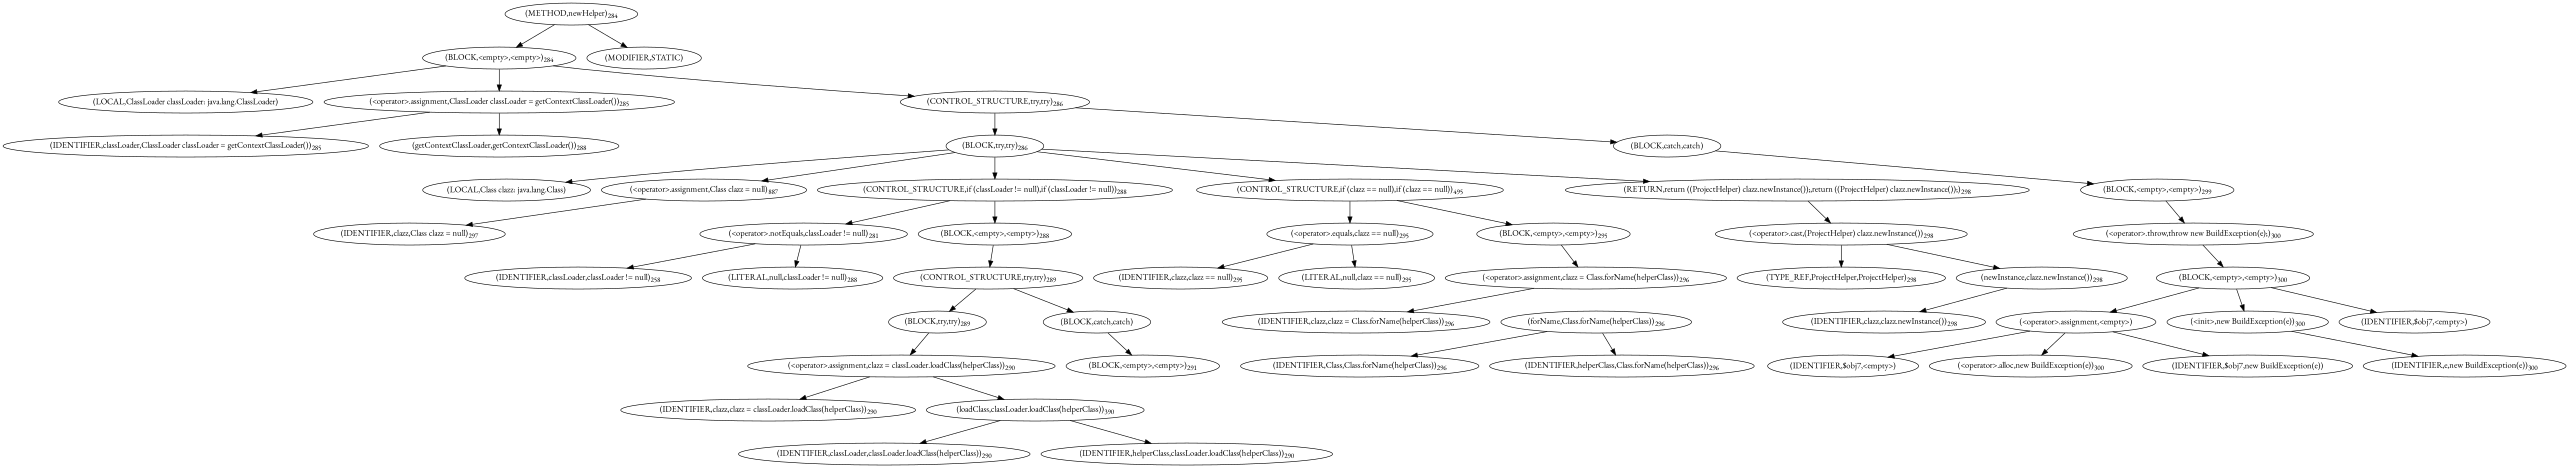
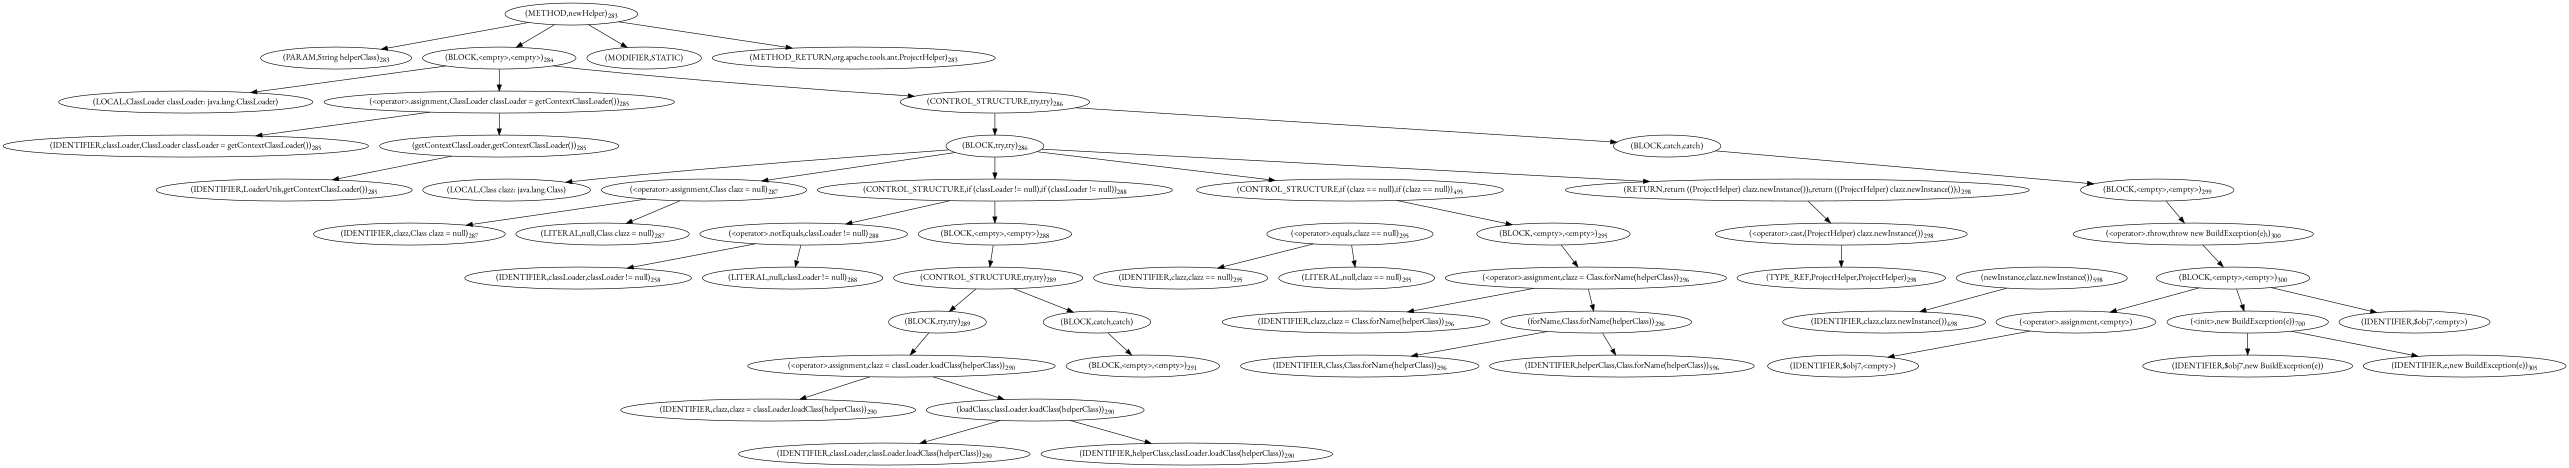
(613, 13) -> (613, 13)
none -> (336, 58)
none -> (854, 58)
(581, 145) -> (581, 145)
(773, 189) -> (773, 189)
none -> (284, 190)
(1350, 209) -> none
(473, 233) -> (473, 233)
(874, 233) -> (874, 233)
none -> (603, 234)
(1940, 256) -> none
(2098, 277) -> (2098, 277)
none -> (1590, 297)
(1952, 321) -> (1952, 321)
(2300, 321) -> (2300, 321)
(2158, 343) -> (2248, 341)
(1714, 365) -> (1714, 365)
(2533, 365) -> (2533, 365)
(2031, 366) -> none
(1109, 409) -> (1109, 409)
